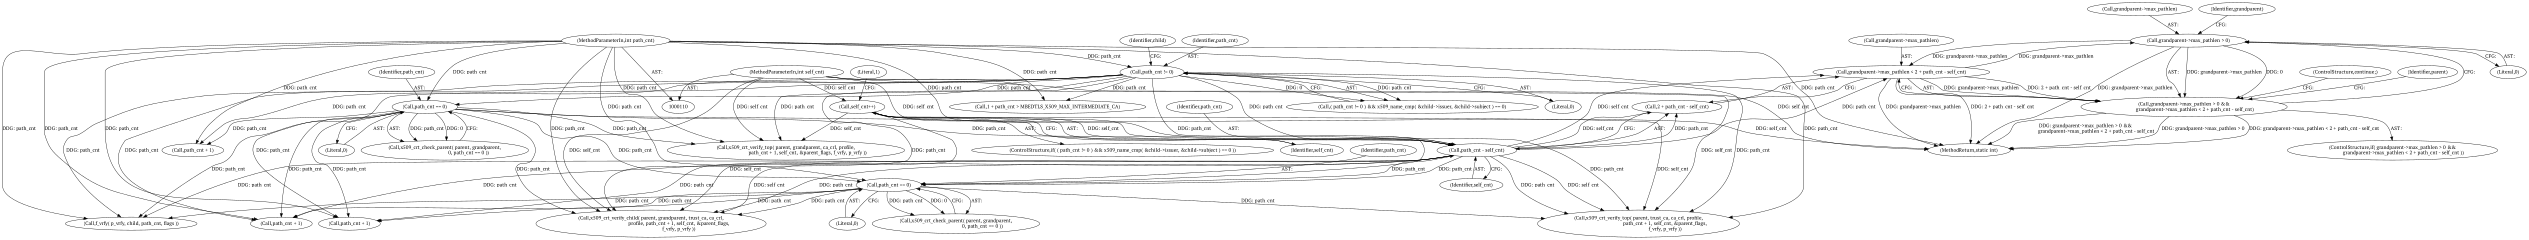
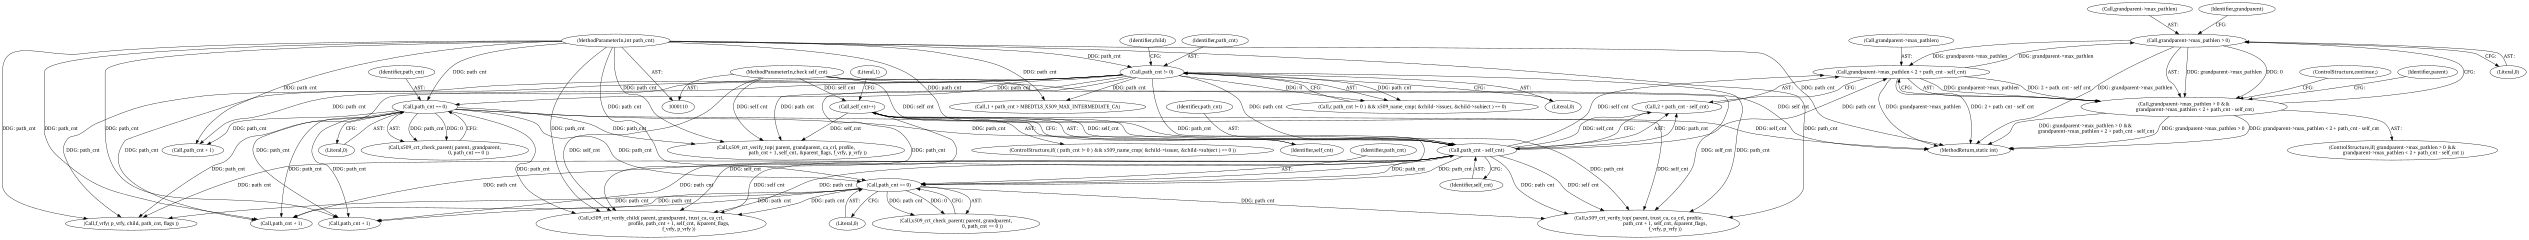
(787, 72) -> (787, 72)
